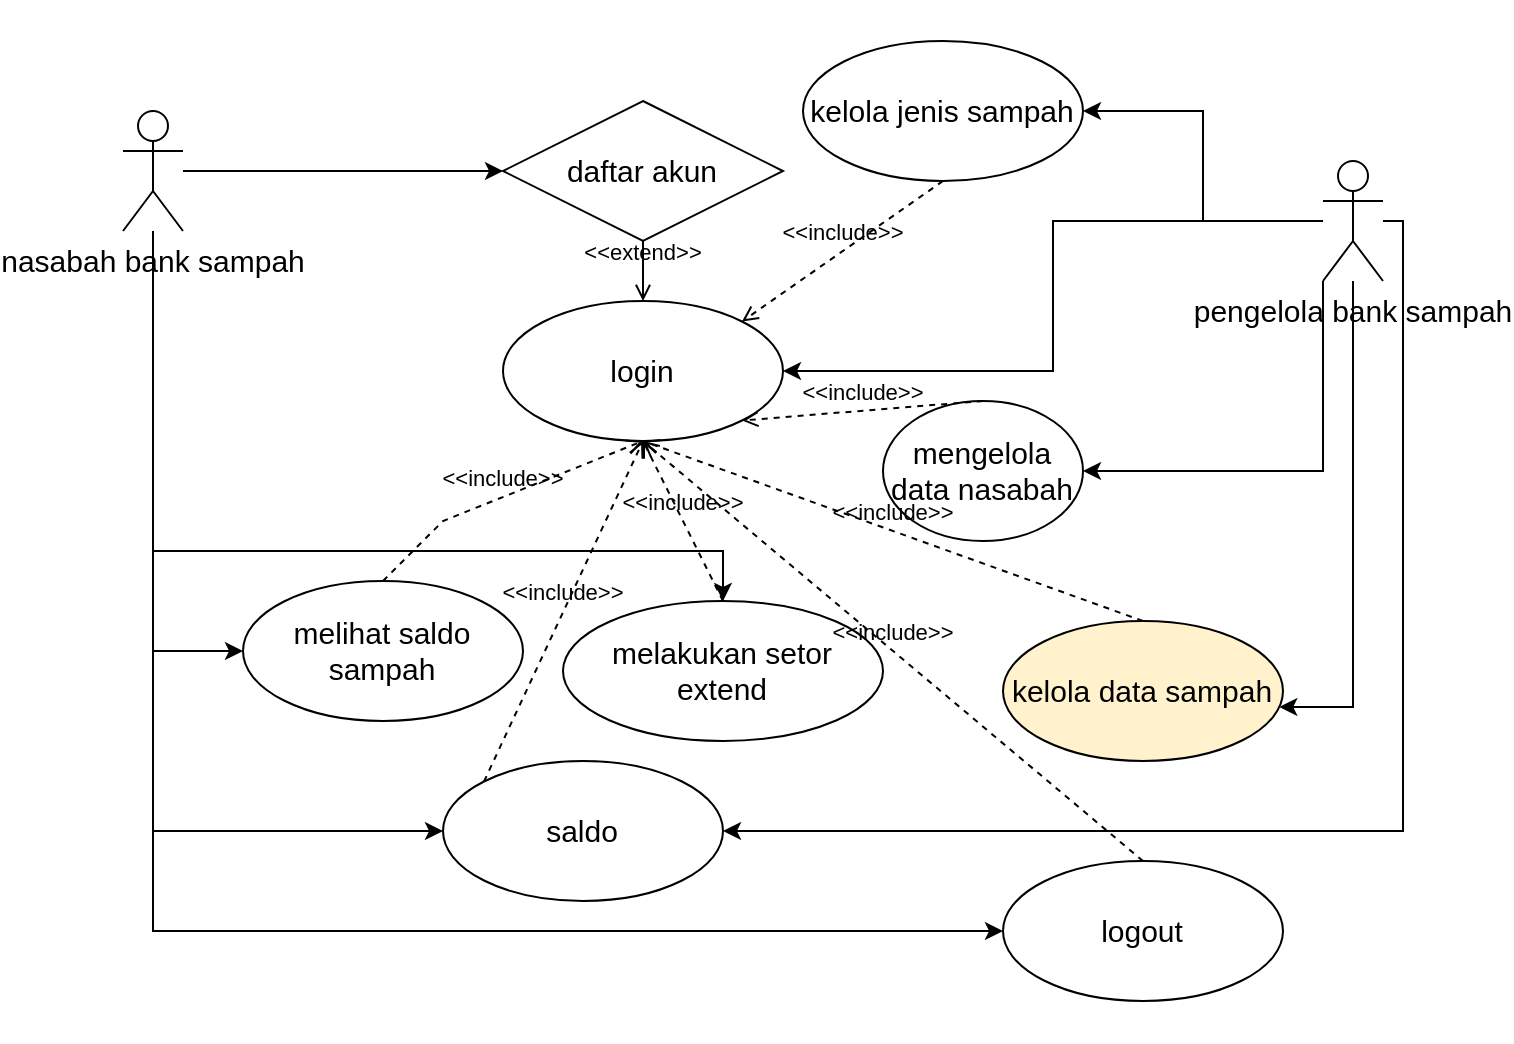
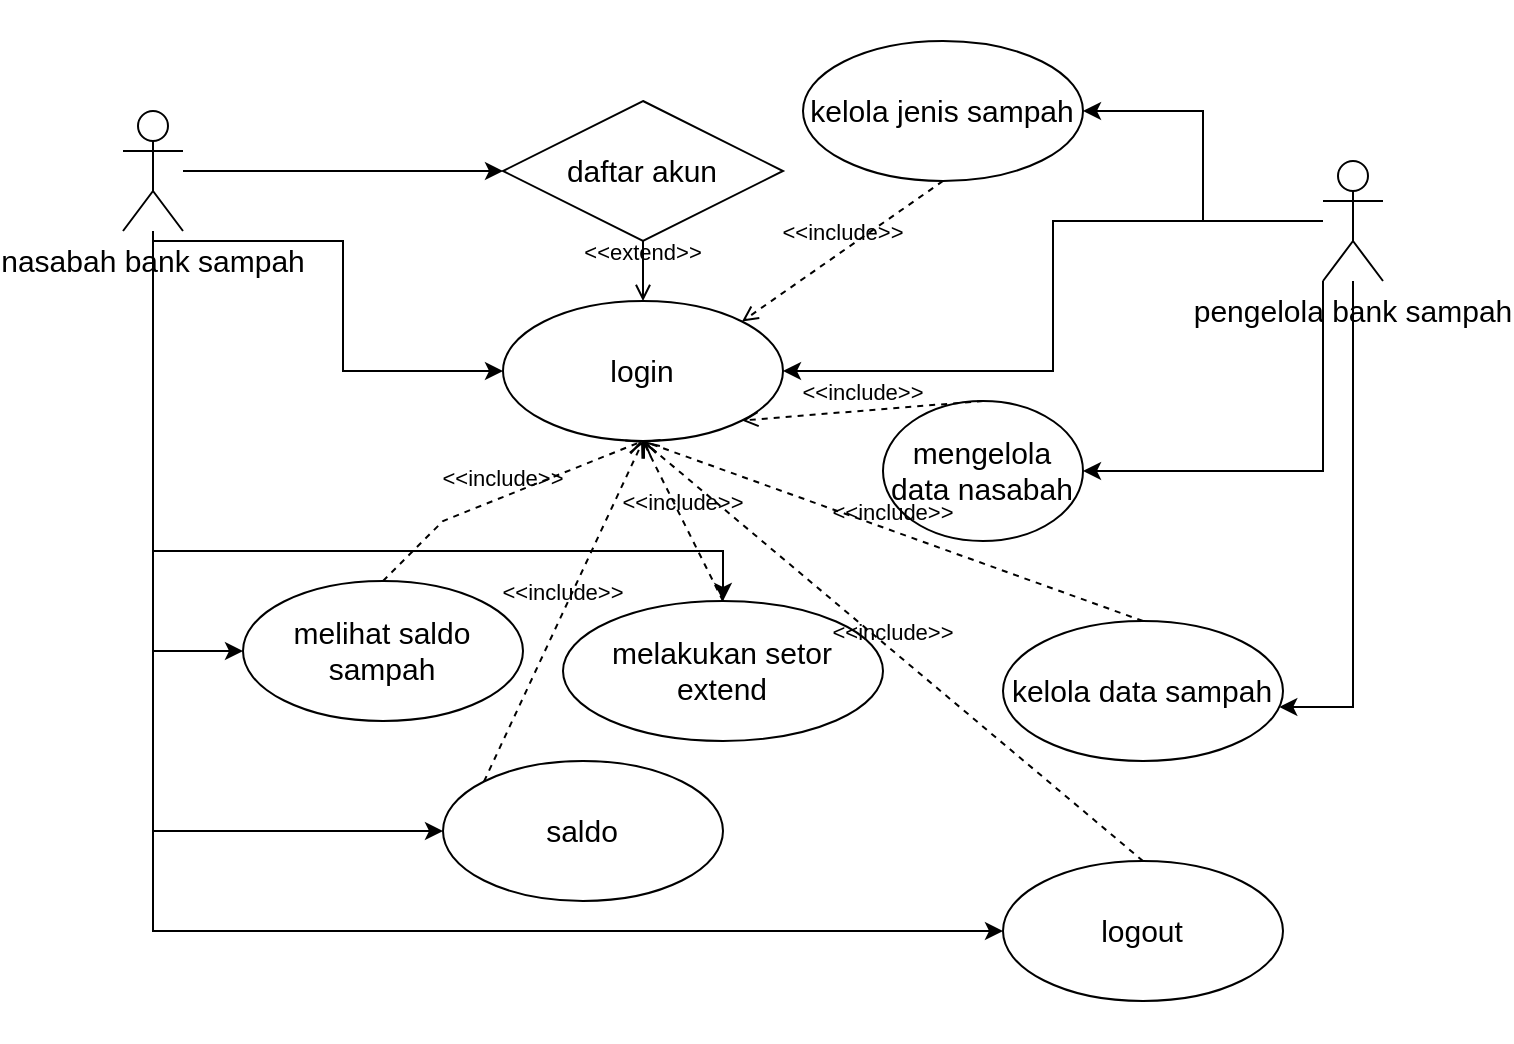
none -> (343, 286)
(1403, 661) -> none
(1143, 691) -> (1143, 691)
